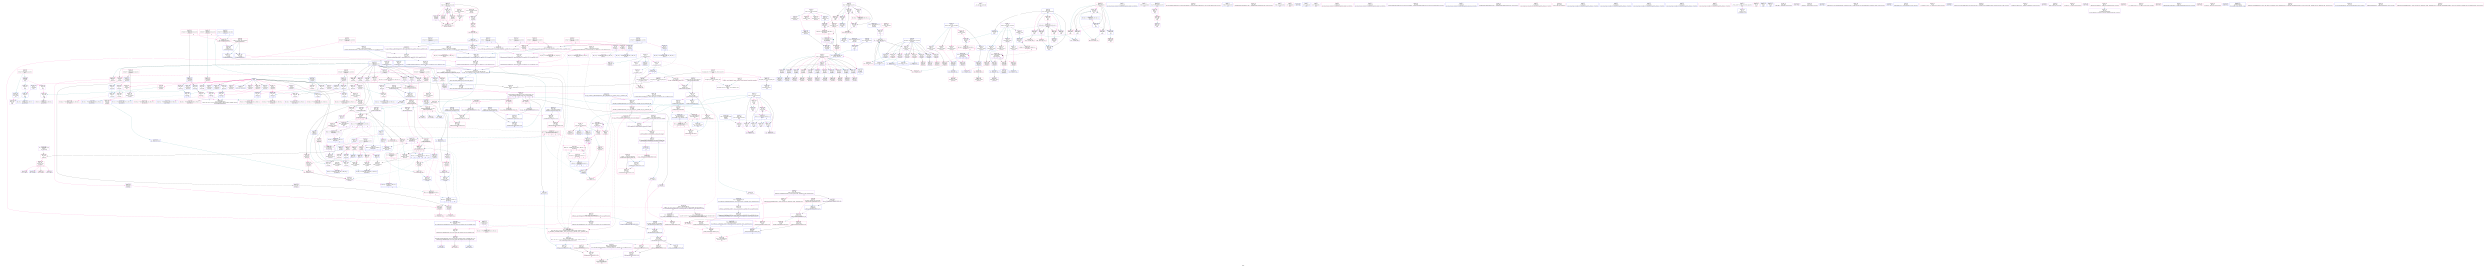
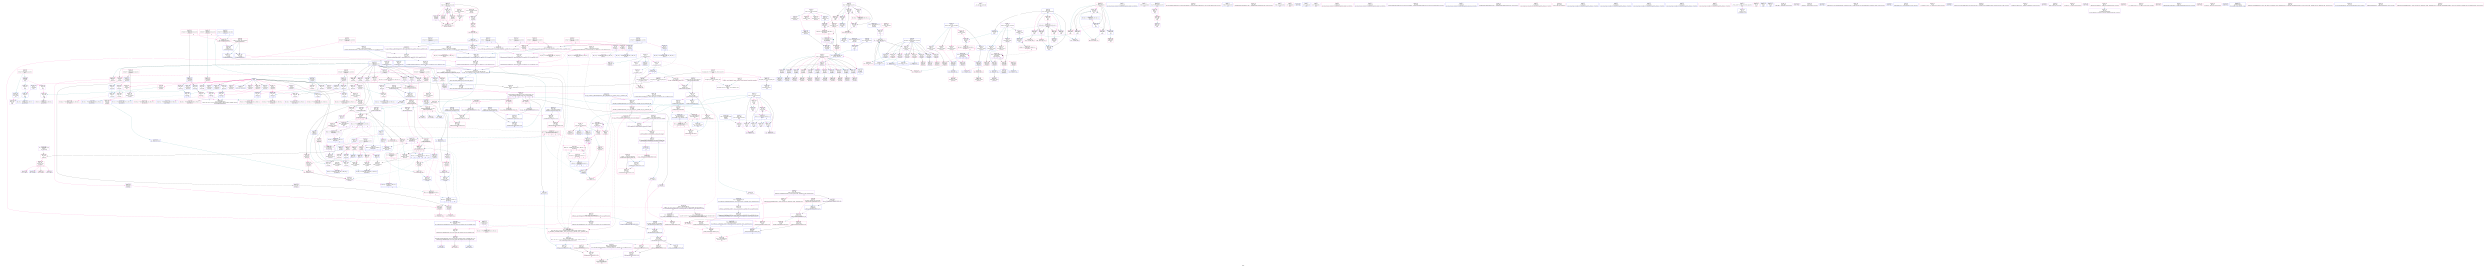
(1013, 48) -> none
